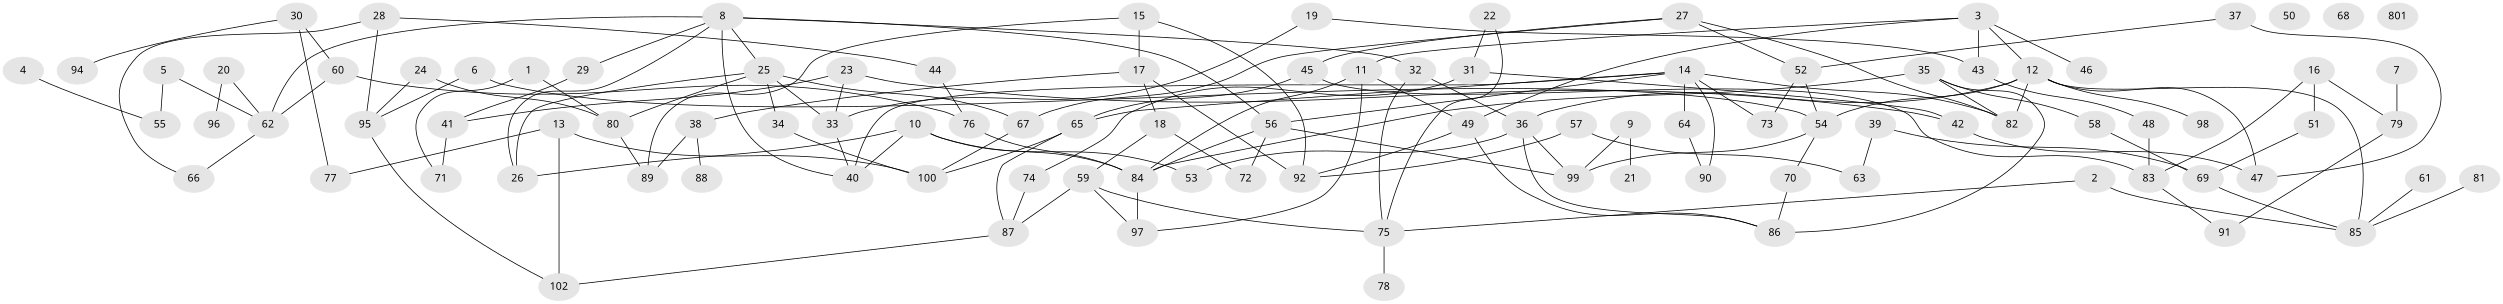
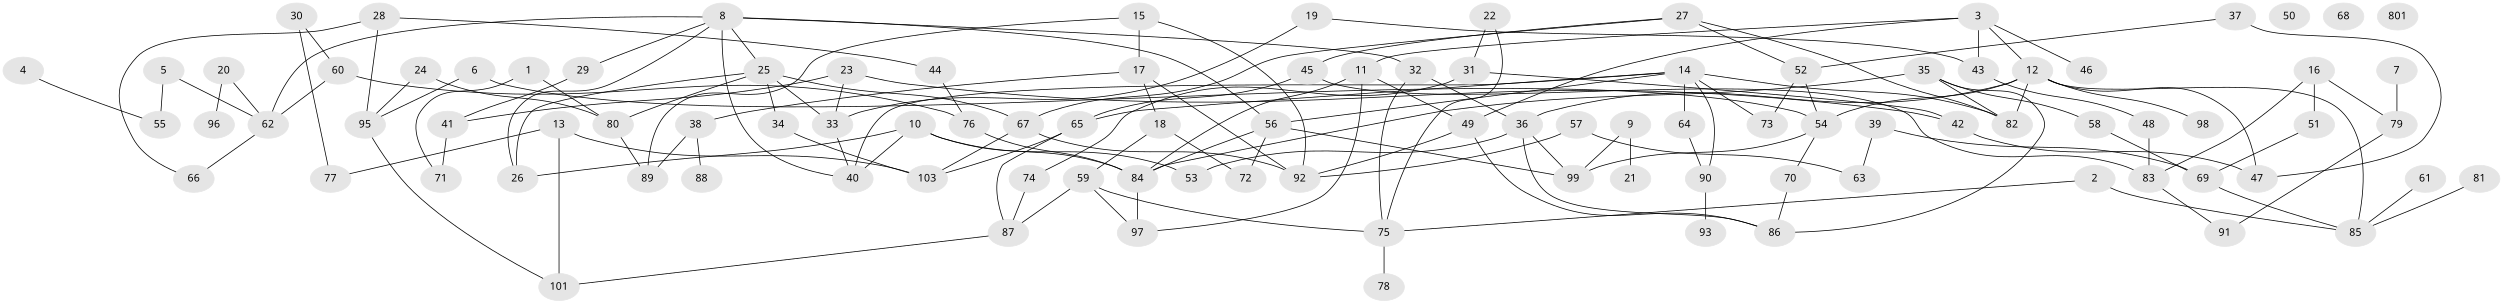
(77, 71) -> none
none -> (1162, 152)
(927, 179) -> (927, 179)
none -> (1706, 233)
(559, 287) -> (559, 287)
